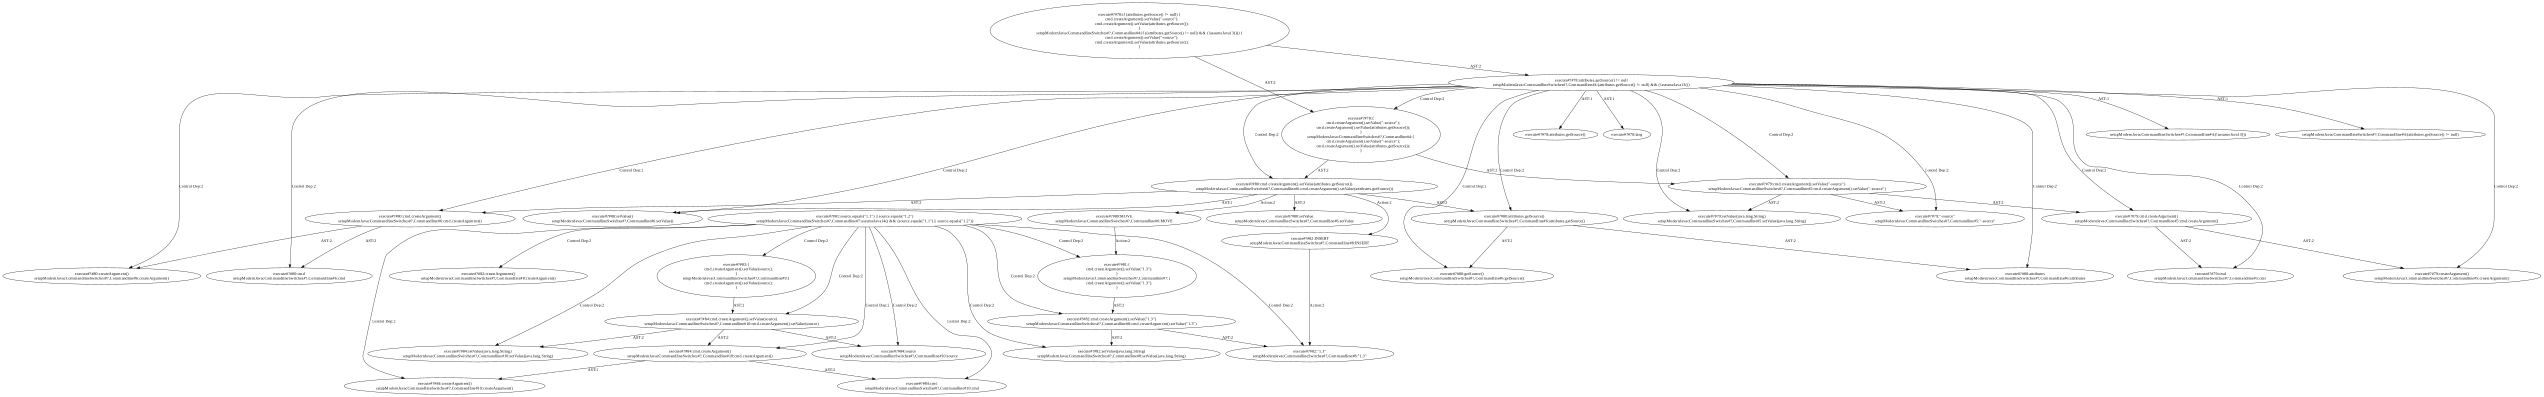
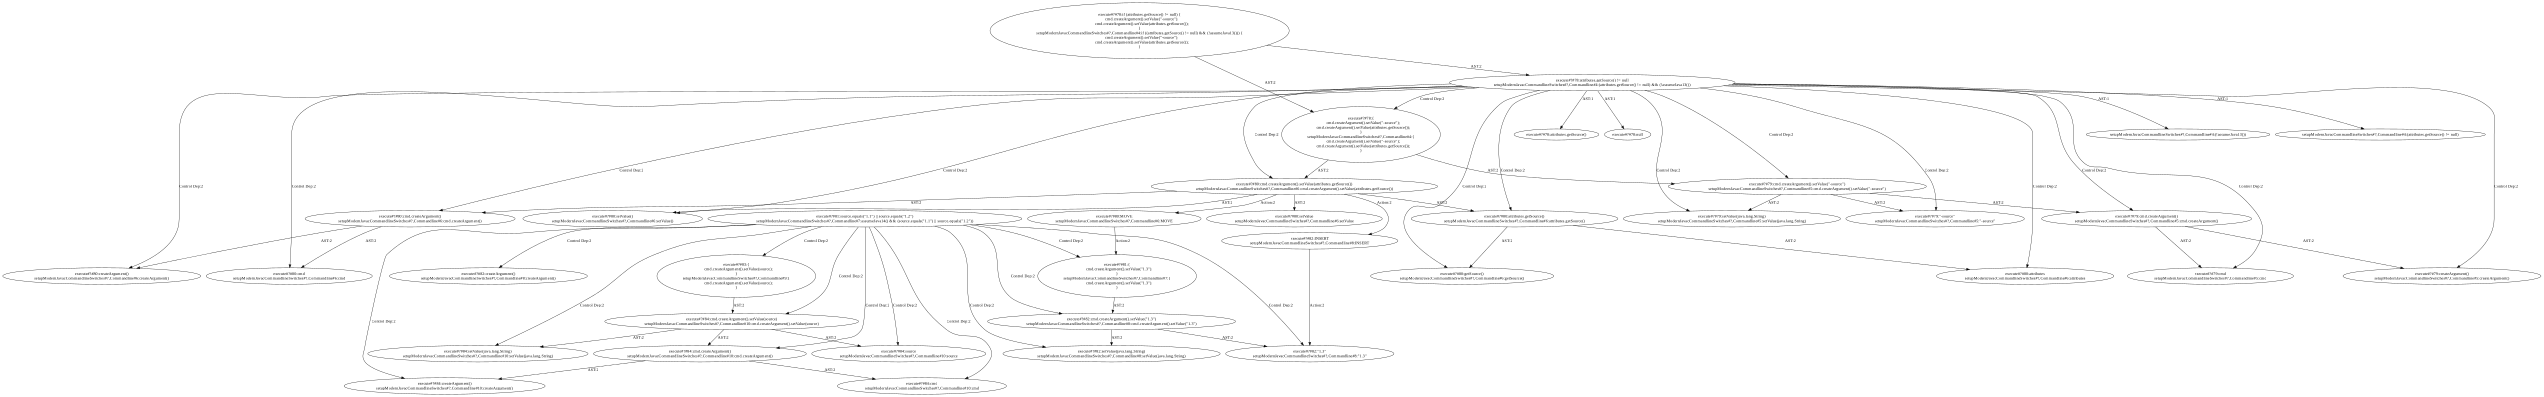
(1627, 135) -> (1628, 135)
